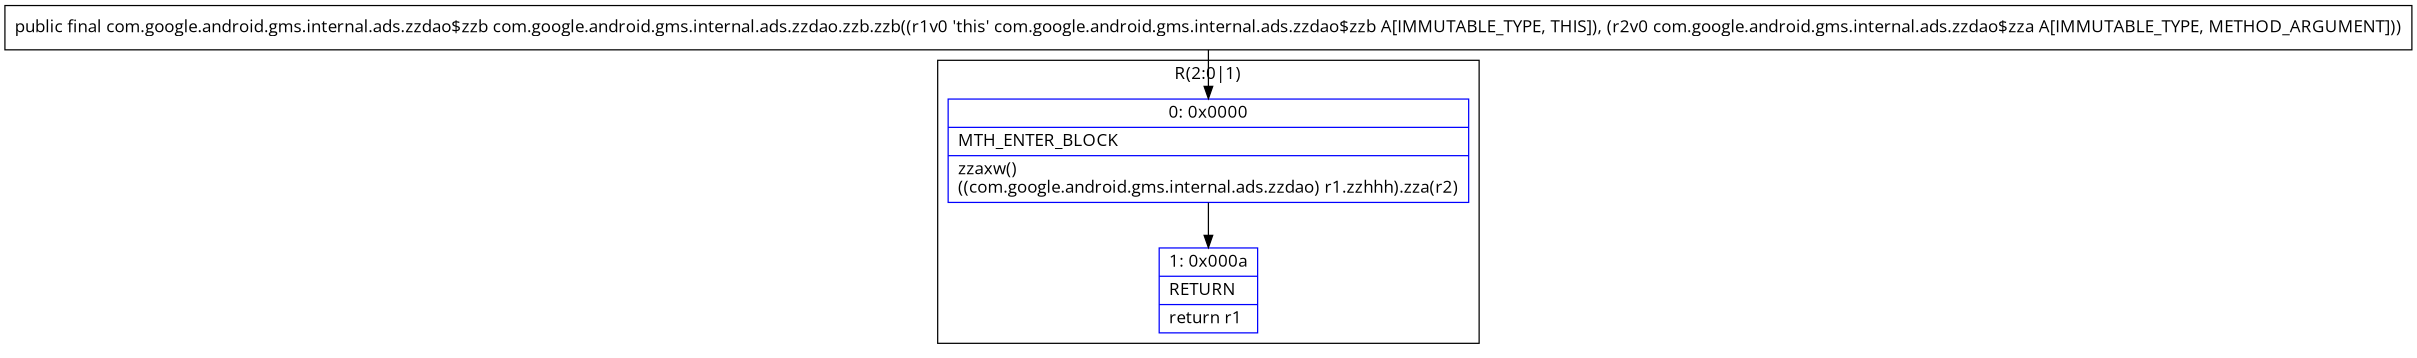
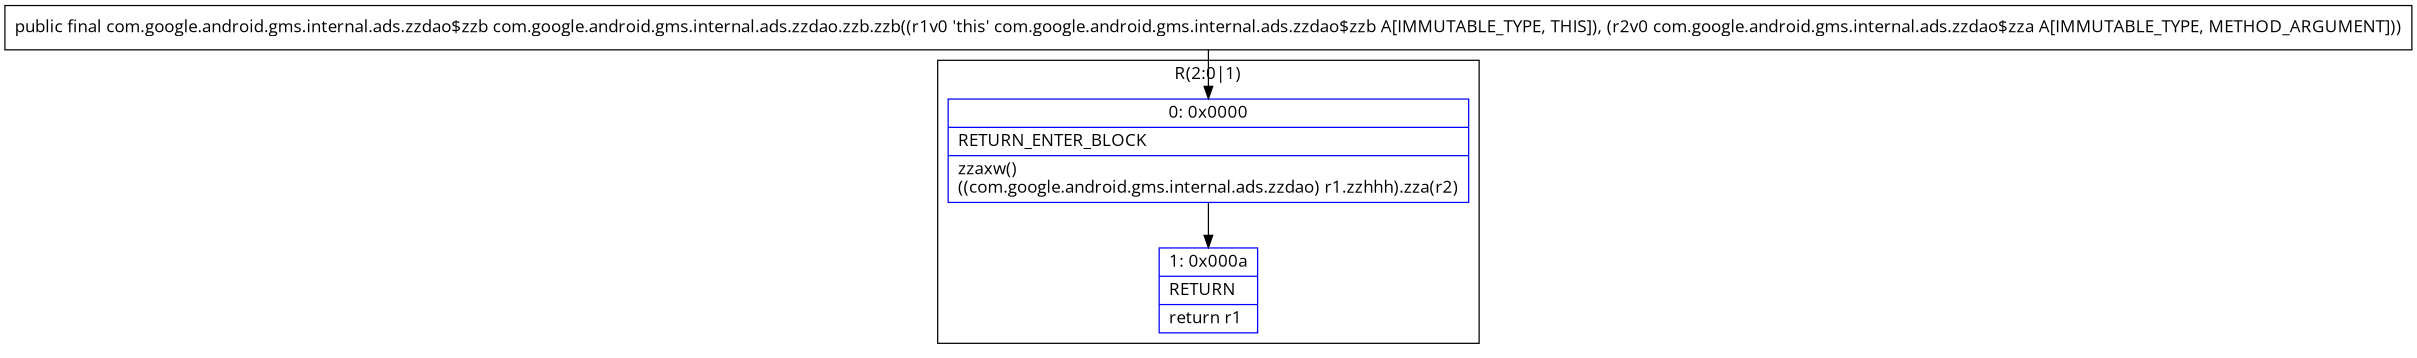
(1038, 141) -> (1053, 141)
